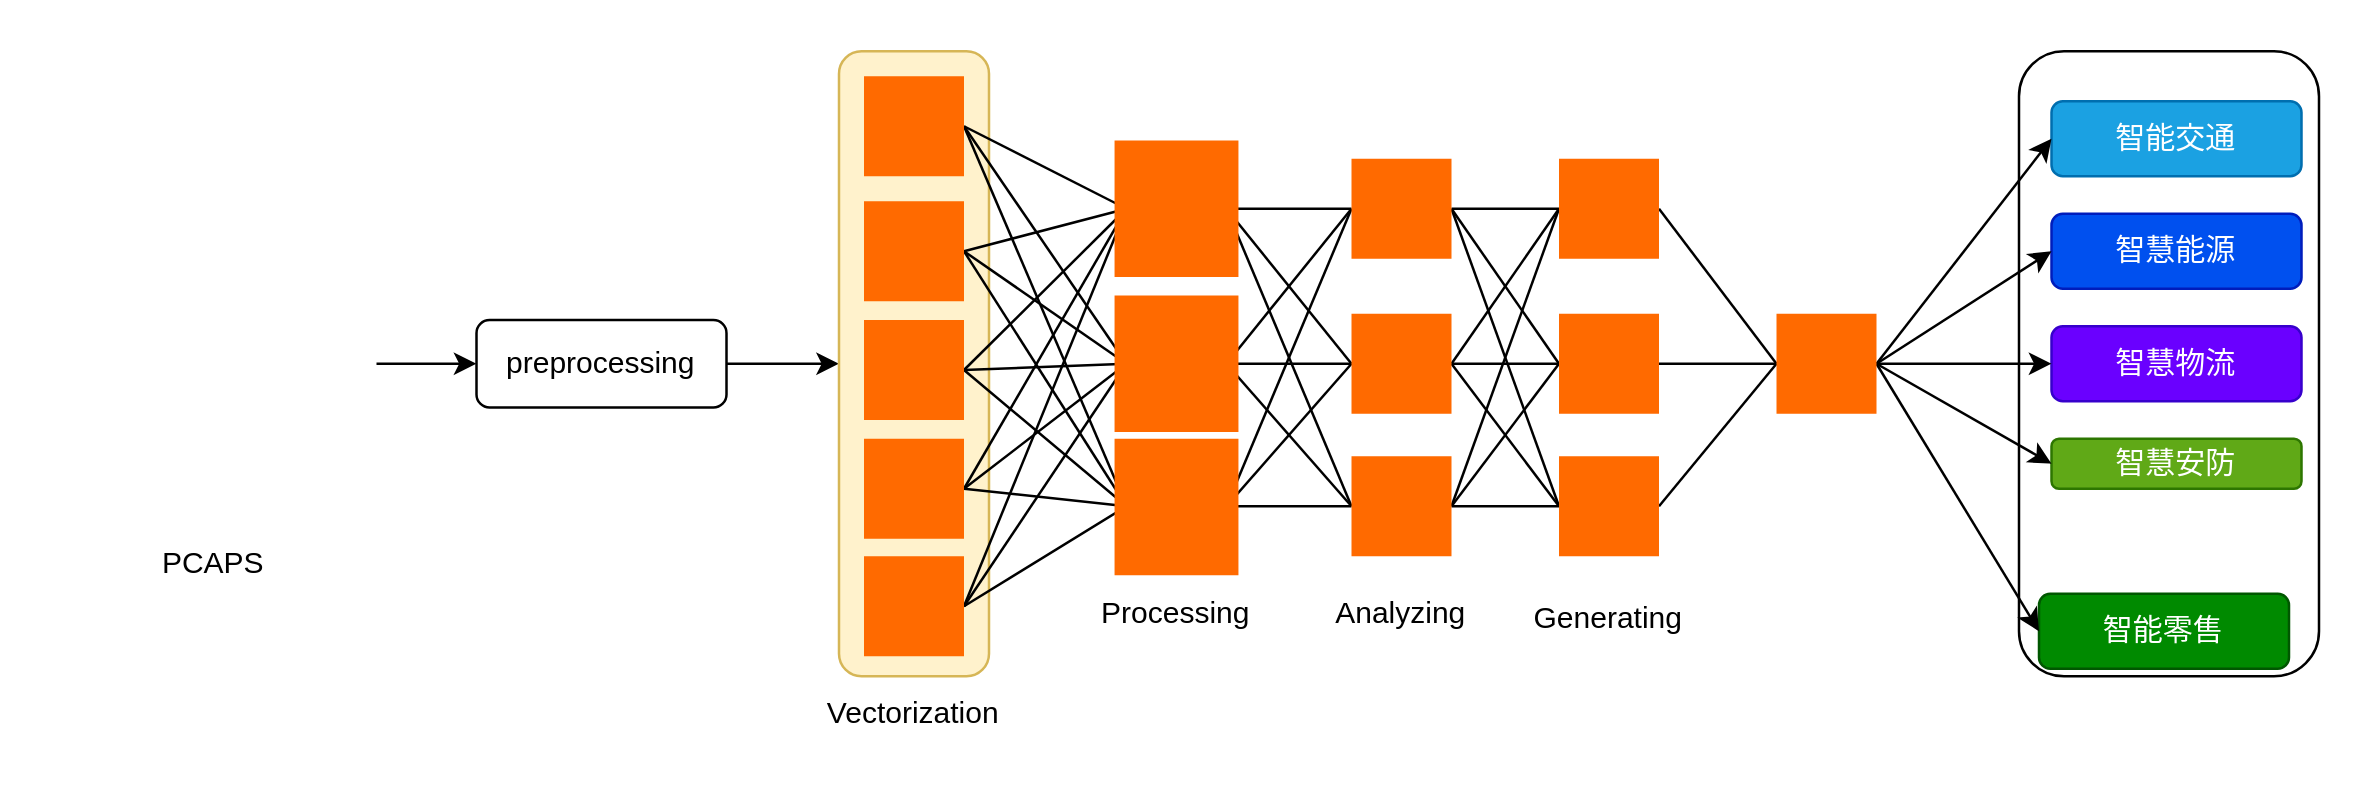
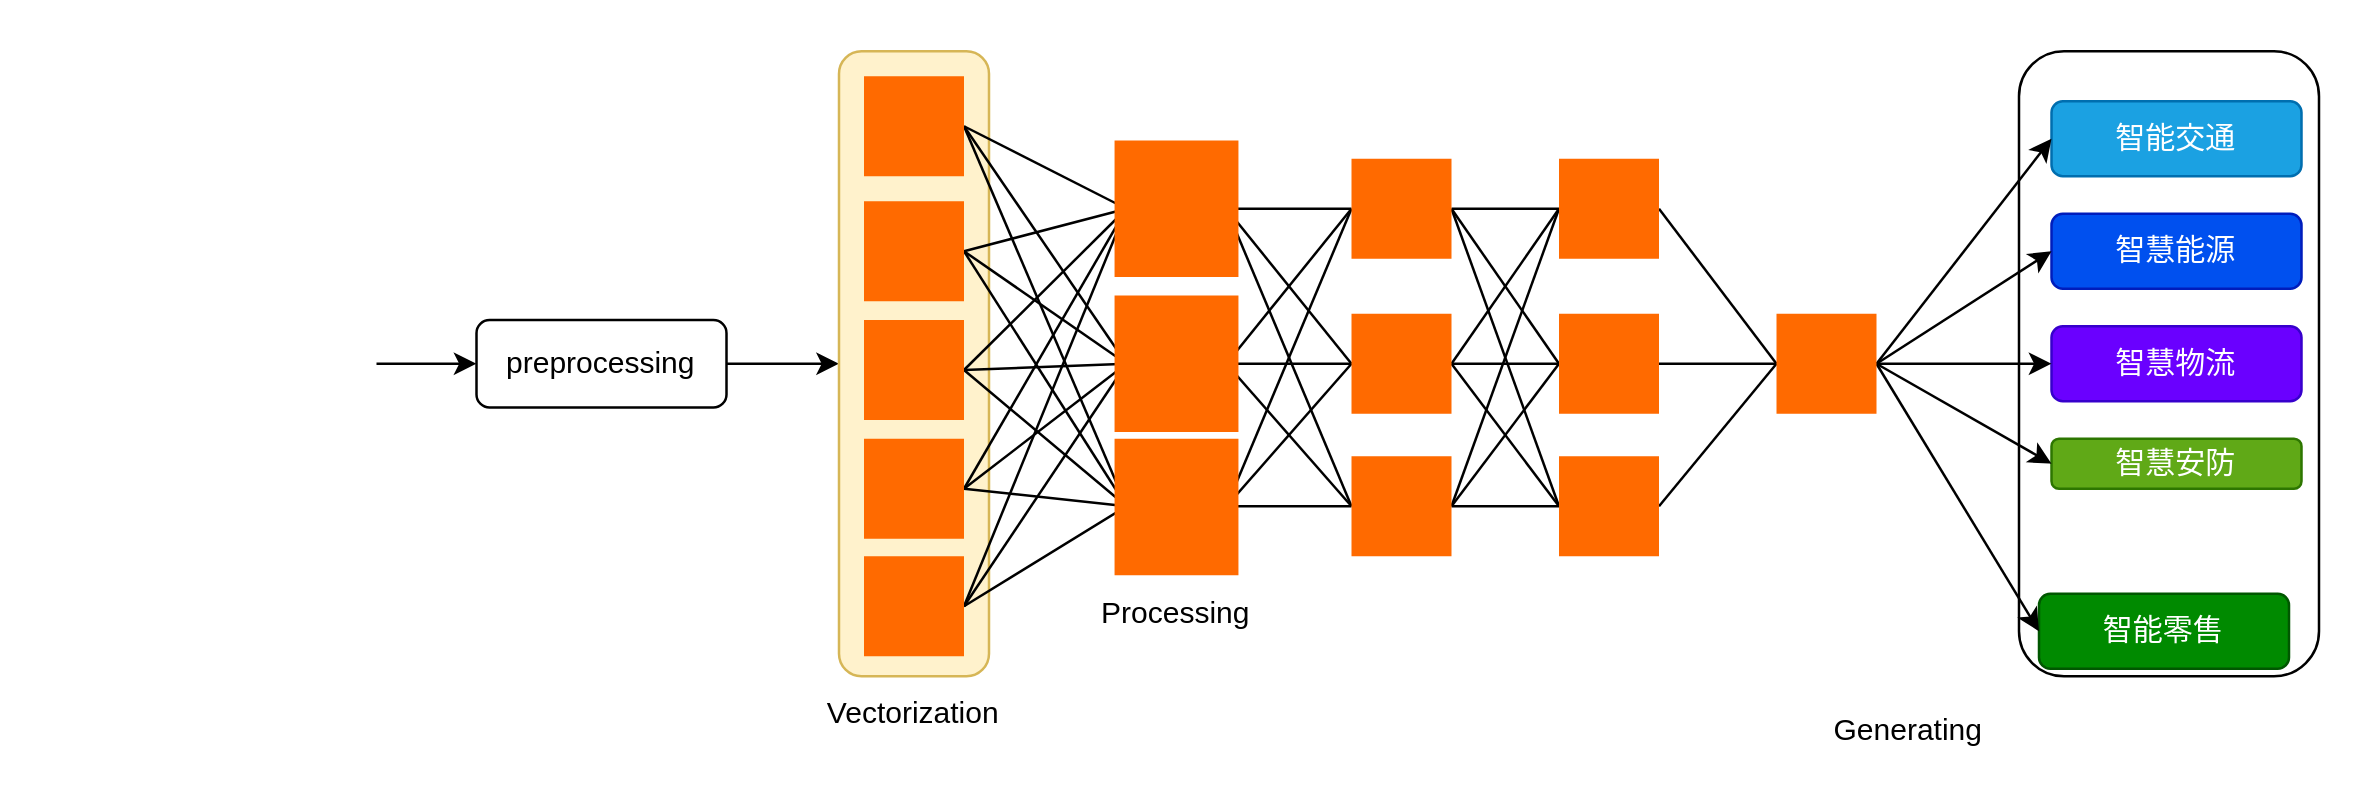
(214, 564) -> none
(1401, 613) -> none
(1609, 619) -> (1909, 731)
